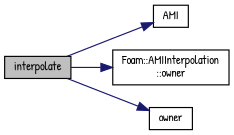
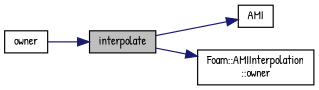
(103, 92) -> (63, 42)
